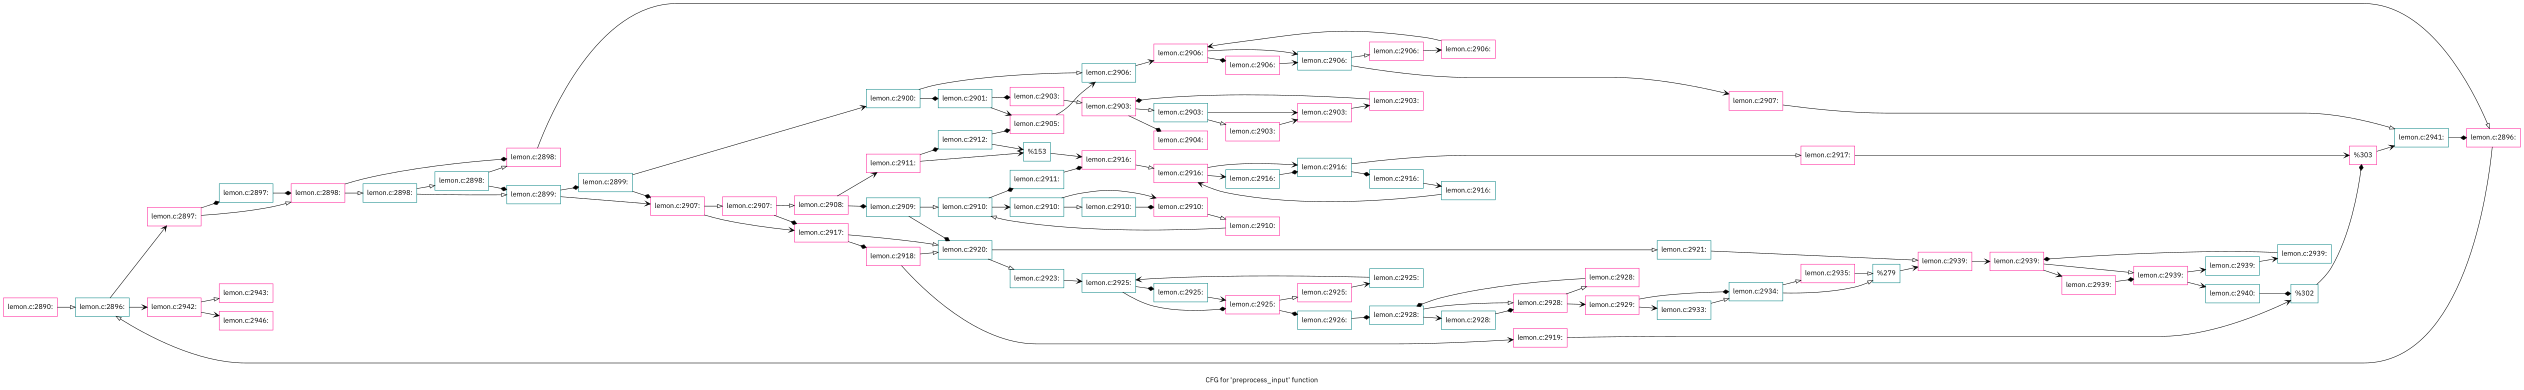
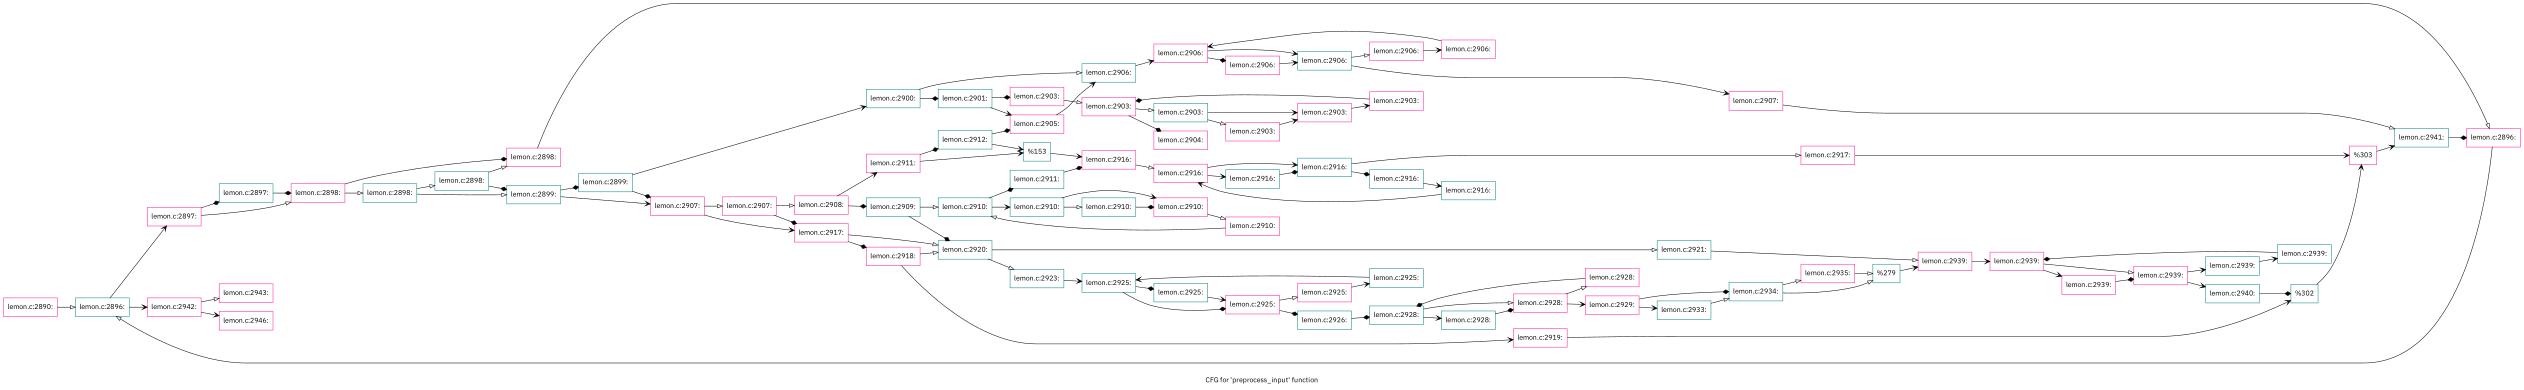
(2347, 231) -> (2347, 231)
